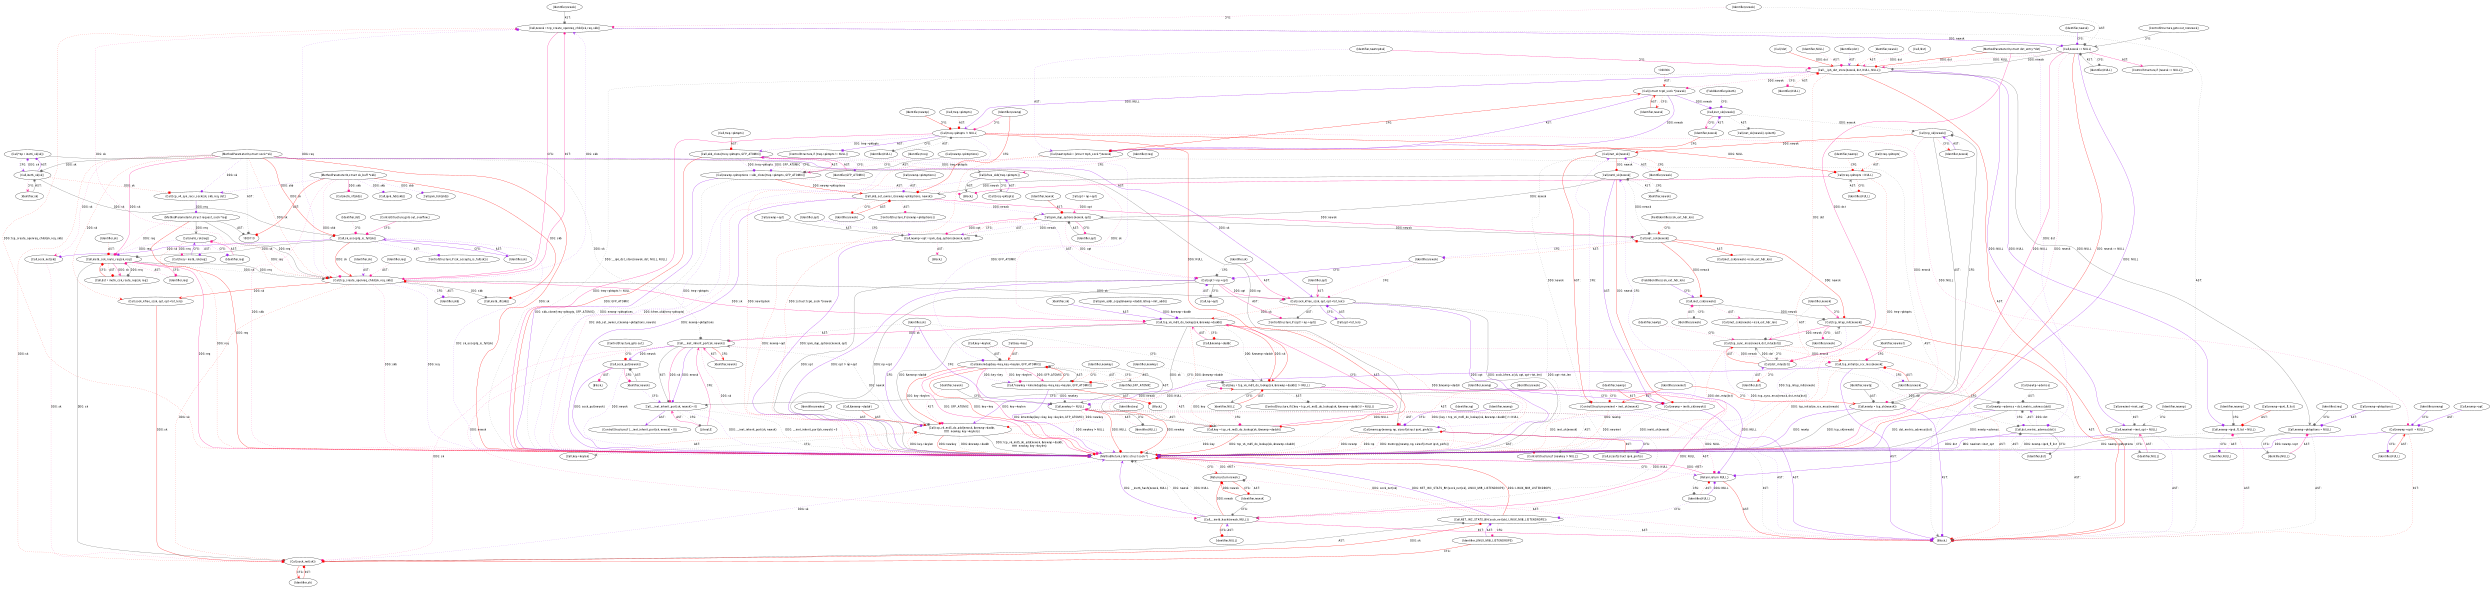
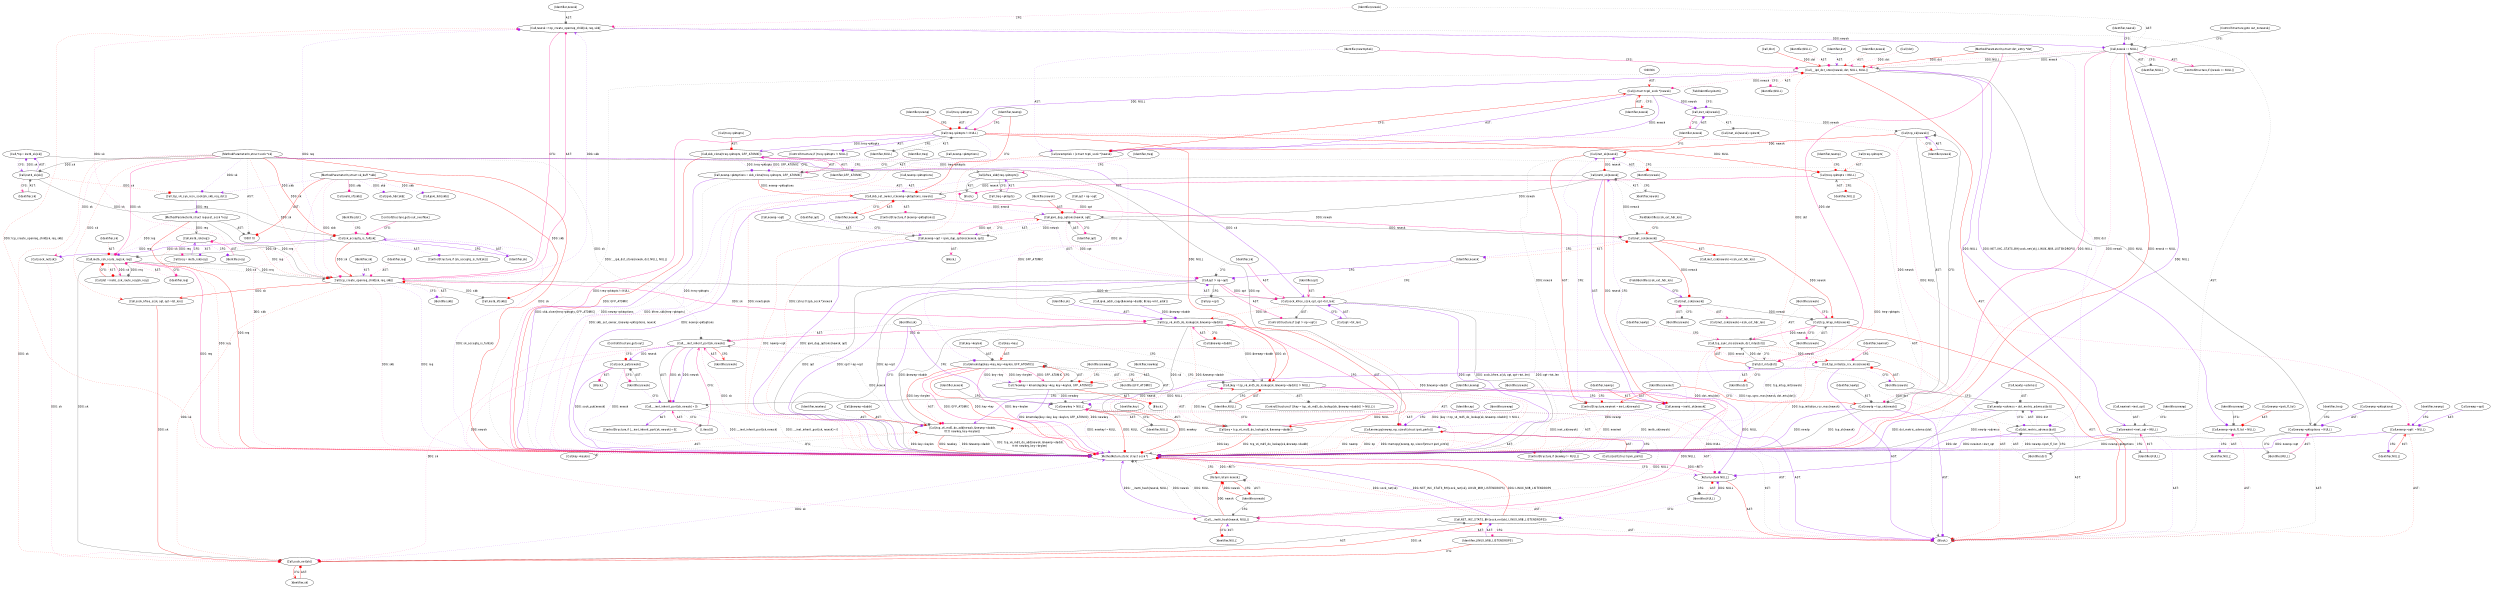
(849, 142) -> (849, 142)
(2016, 249) -> (2029, 249)
